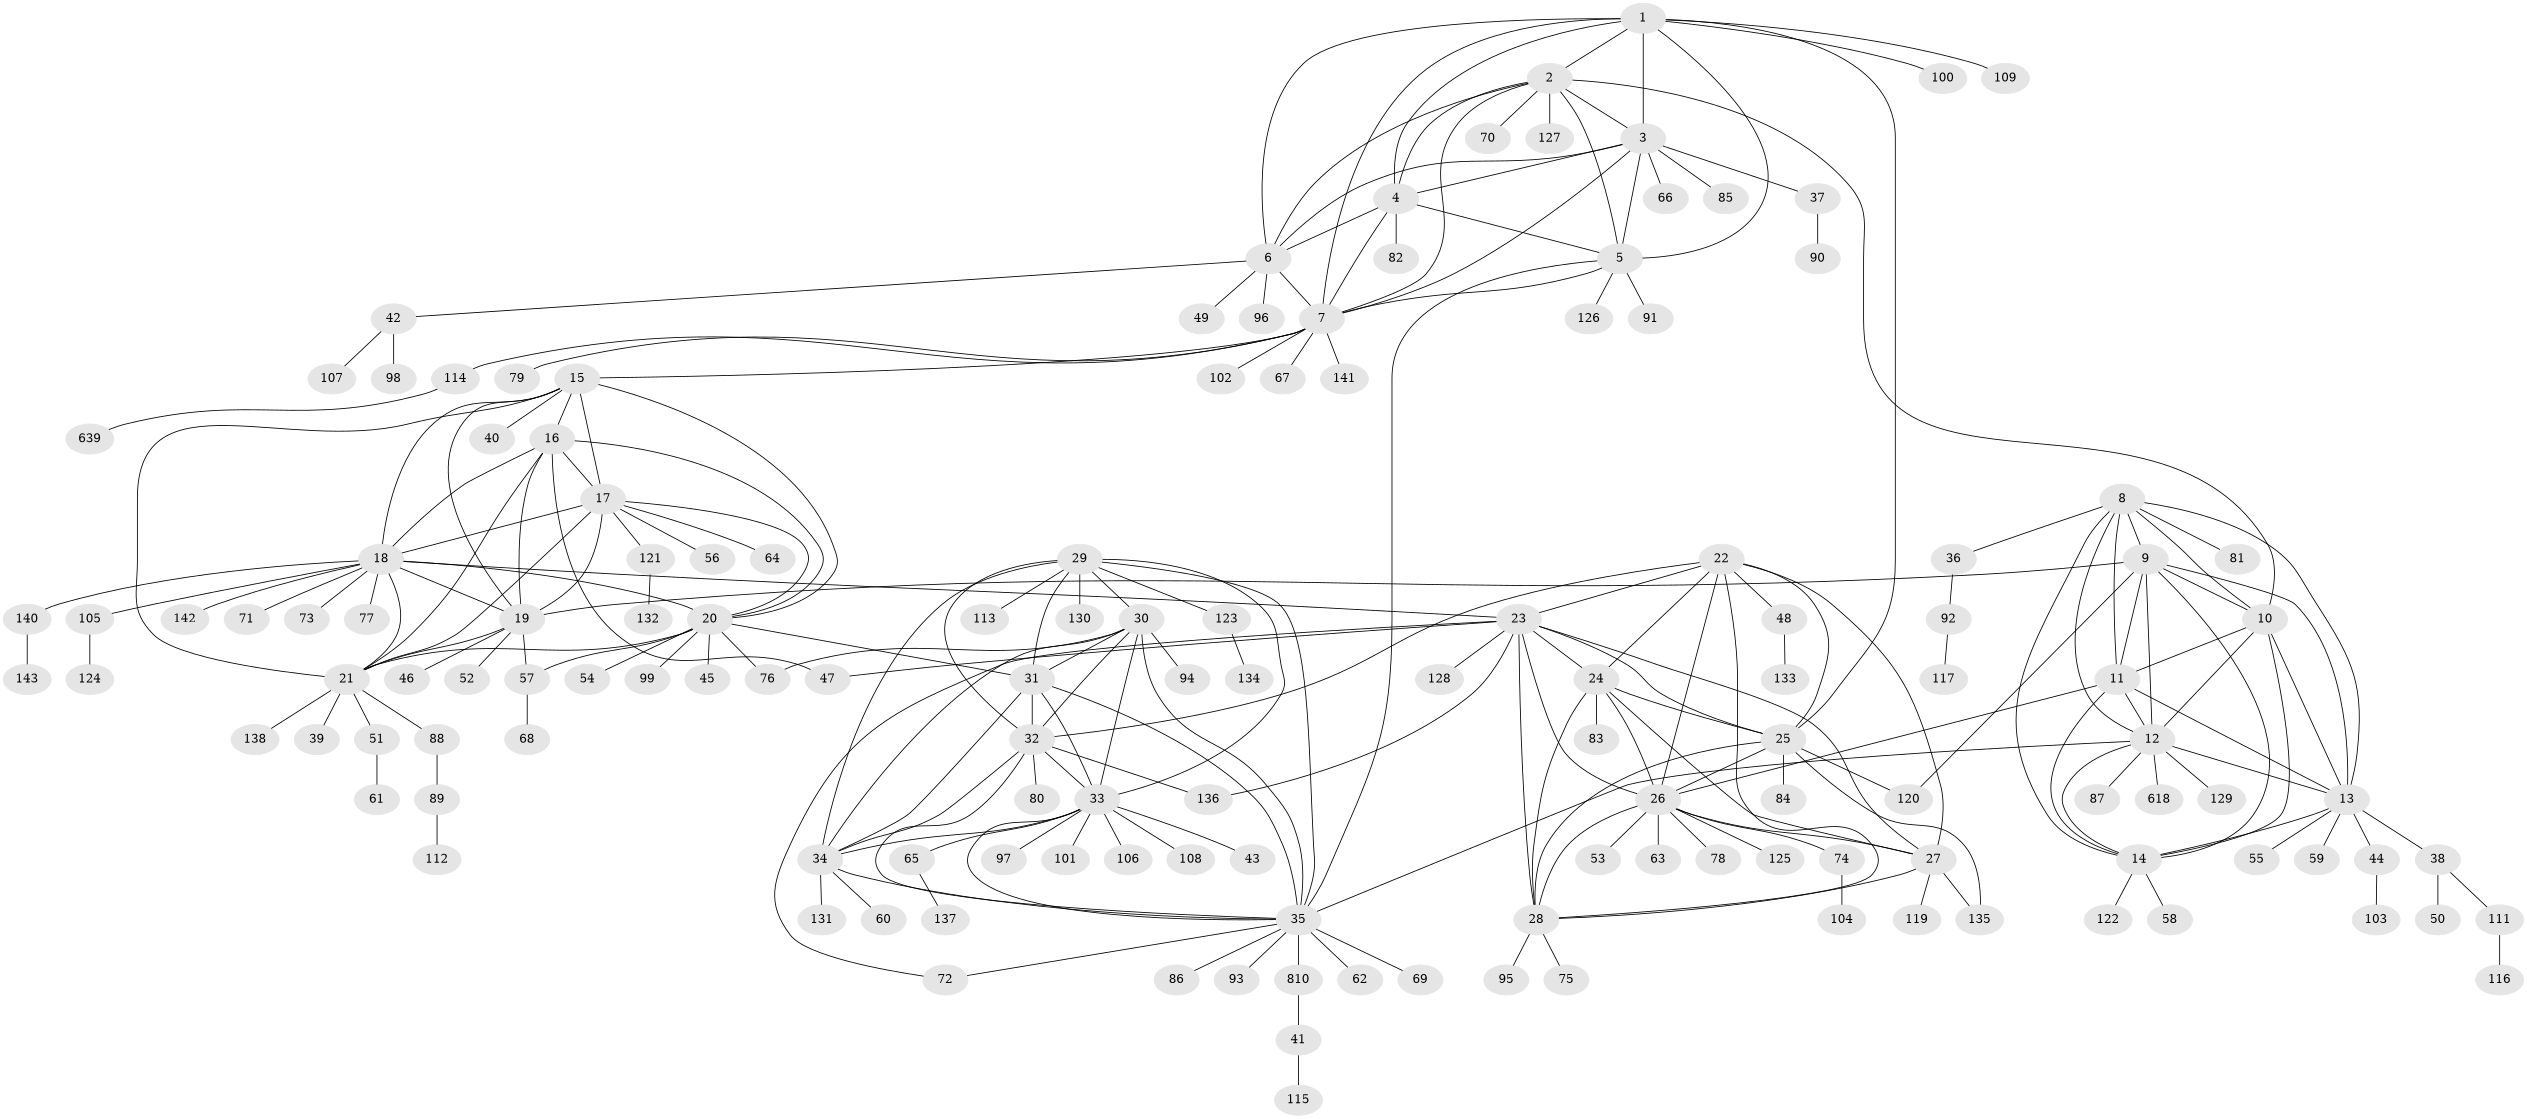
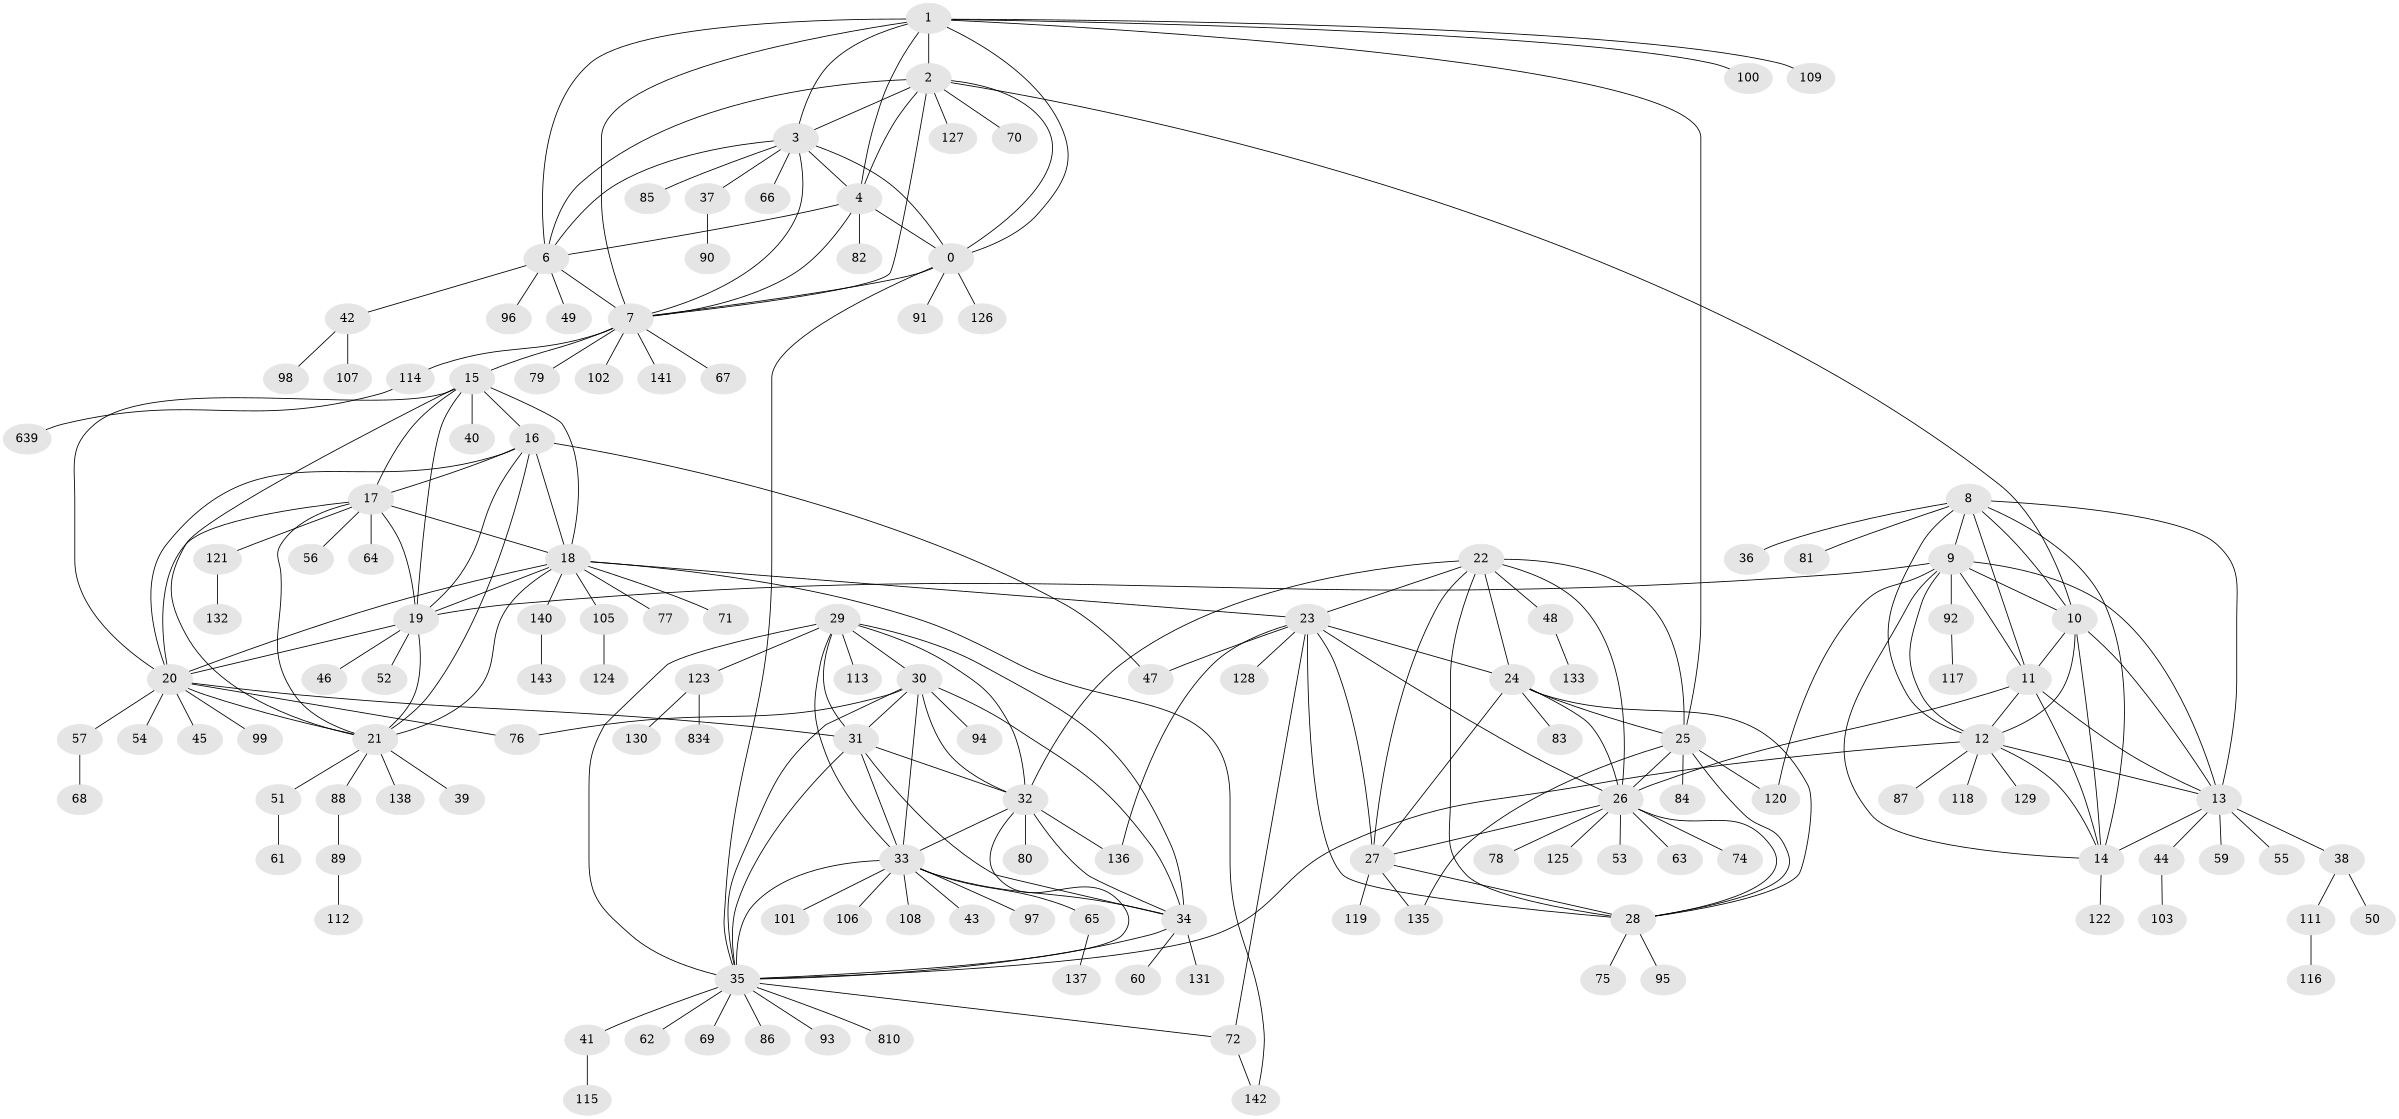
(1620, 259) -> (951, 259)
(1080, 589) -> (668, 710)
(1951, 589) -> (1951, 589)
(307, 619) -> none
(524, 644) -> (293, 649)
(1249, 679) -> (699, 740)
(1649, 684) -> none
(2159, 800) -> (1963, 800)
(1842, 920) -> none
(2170, 920) -> none
(1298, 1010) -> (661, 1008)
none -> (1245, 1070)
